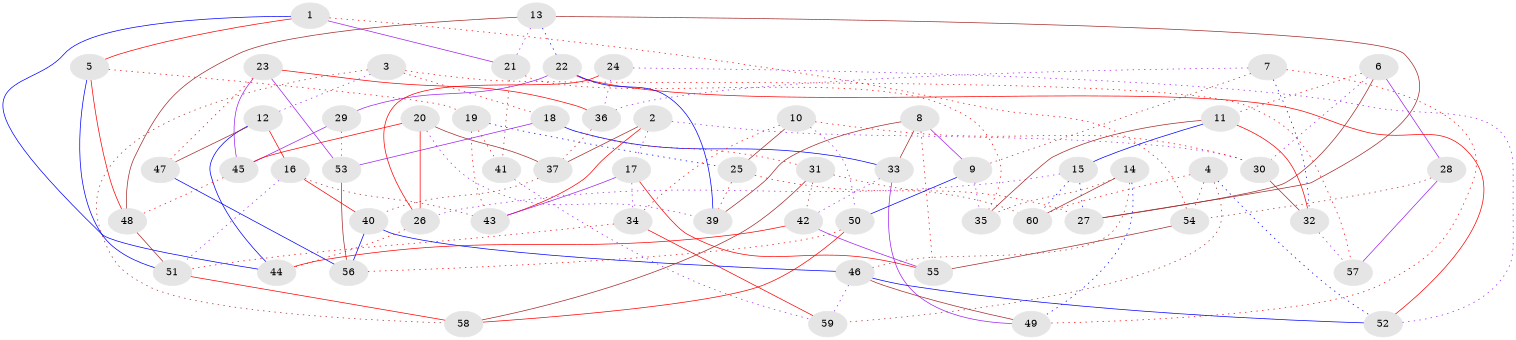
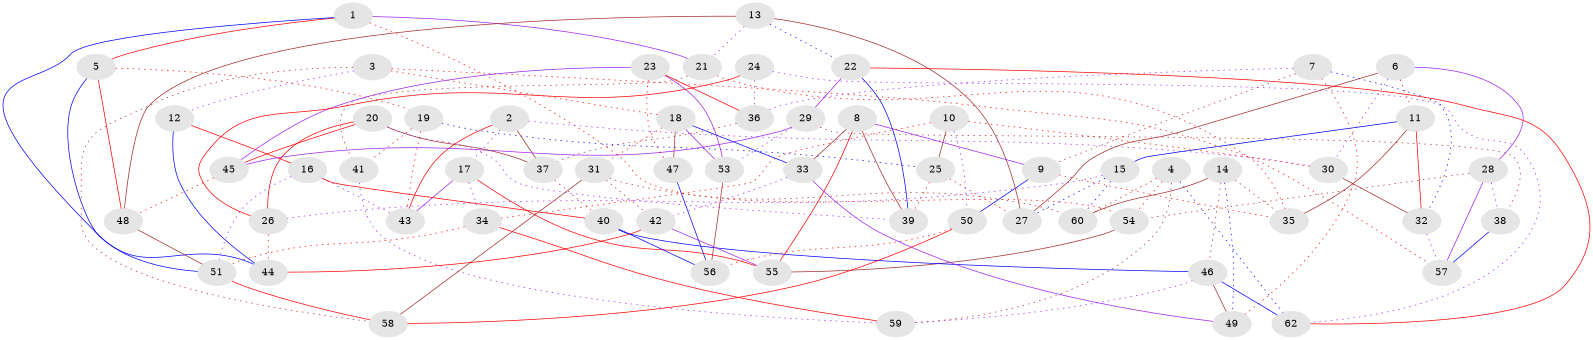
(212, 144) -> (675, 143)
(977, 195) -> (1165, 197)
(388, 198) -> (356, 196)
(927, 199) -> (814, 208)
none -> (1500, 221)
(1383, 324) -> (1291, 324)
